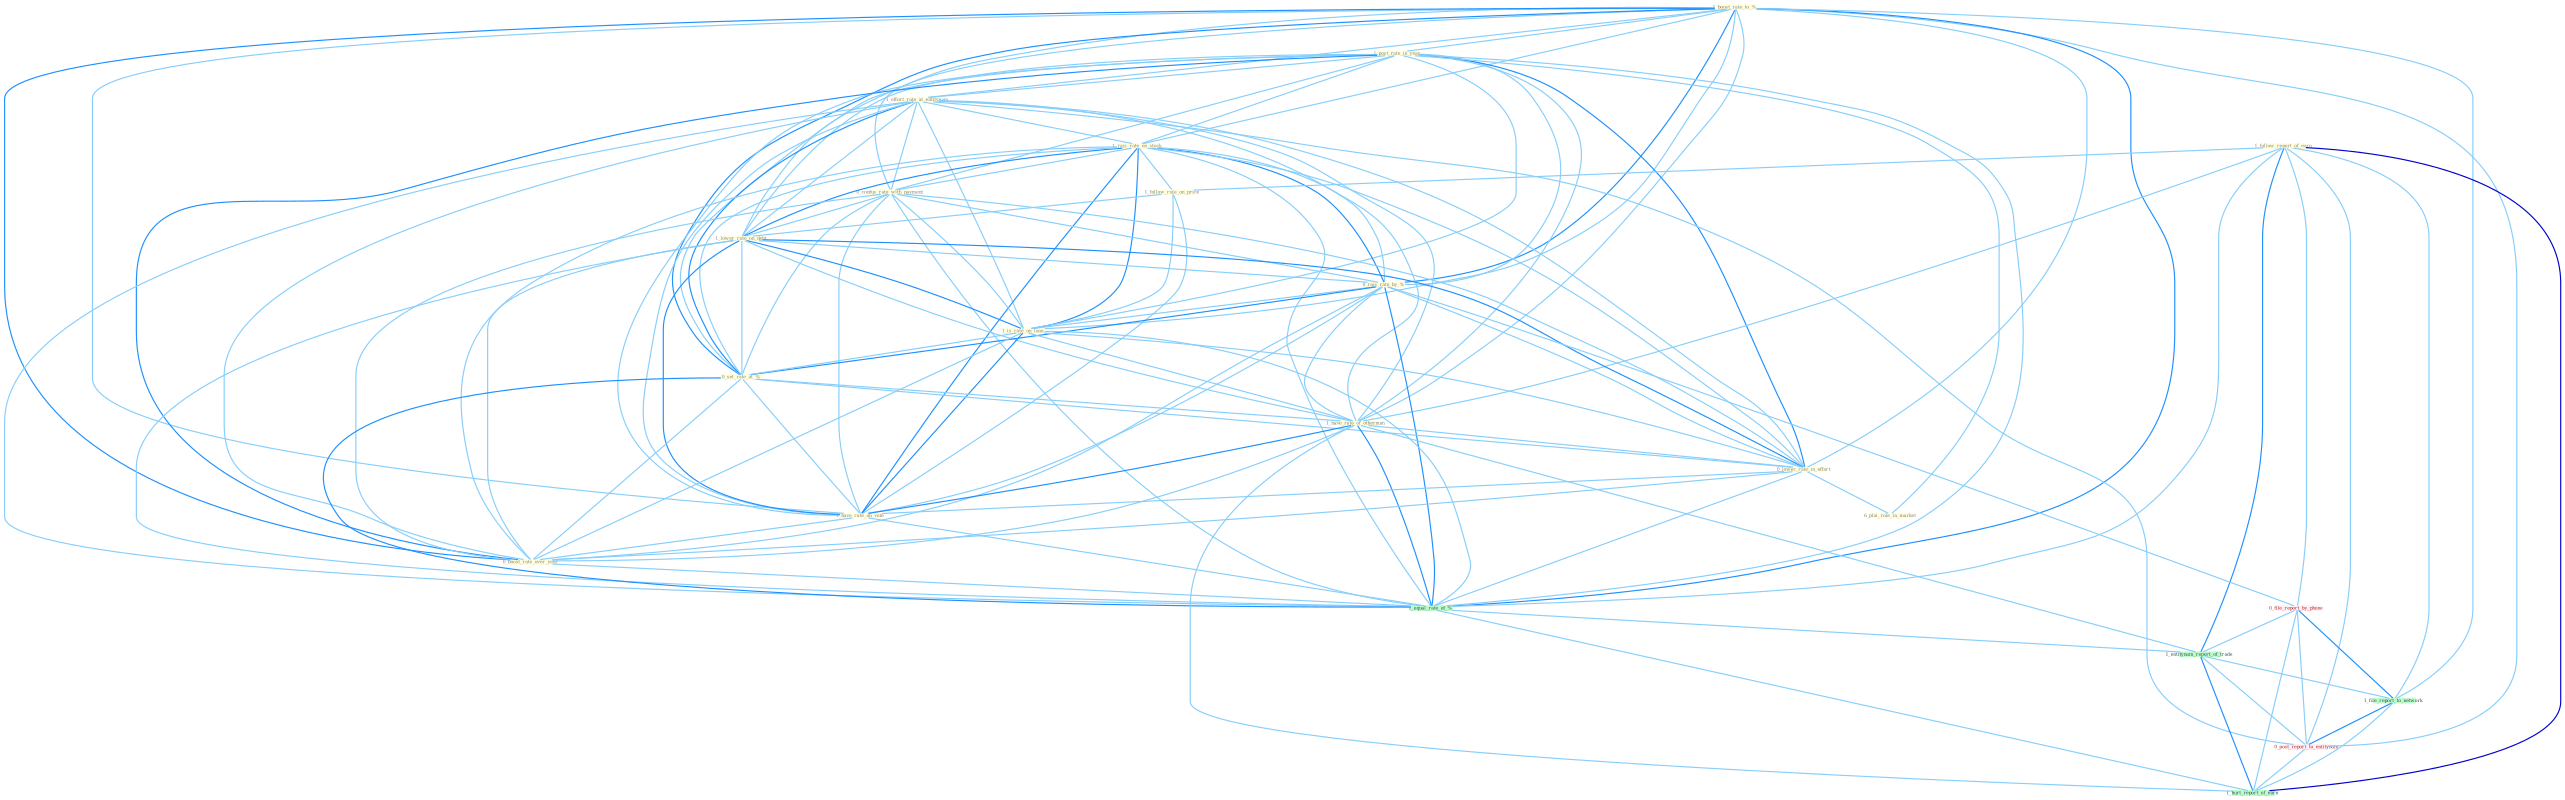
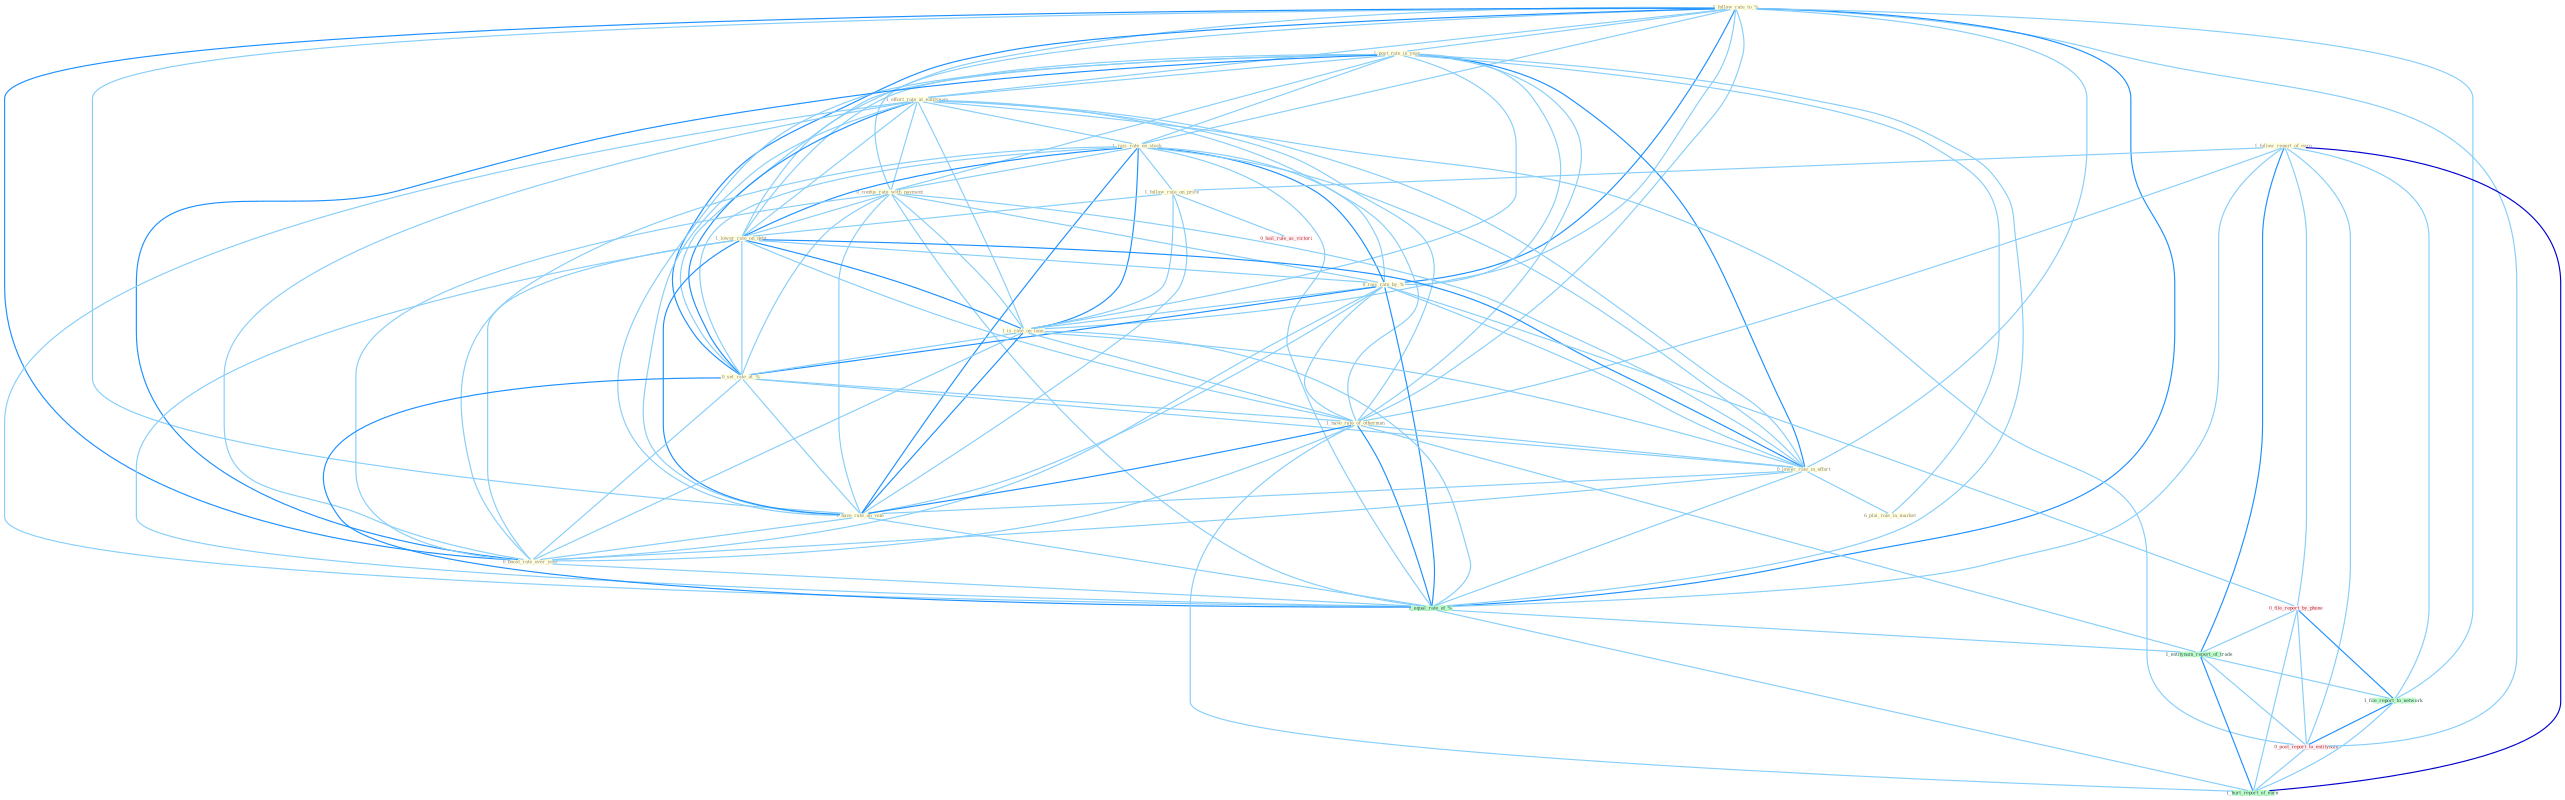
(1736, 7) -> (1736, 7)
none -> (1287, 238)
